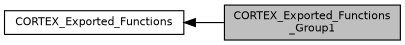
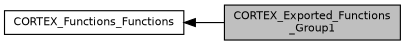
(94, 23) -> (94, 23)
